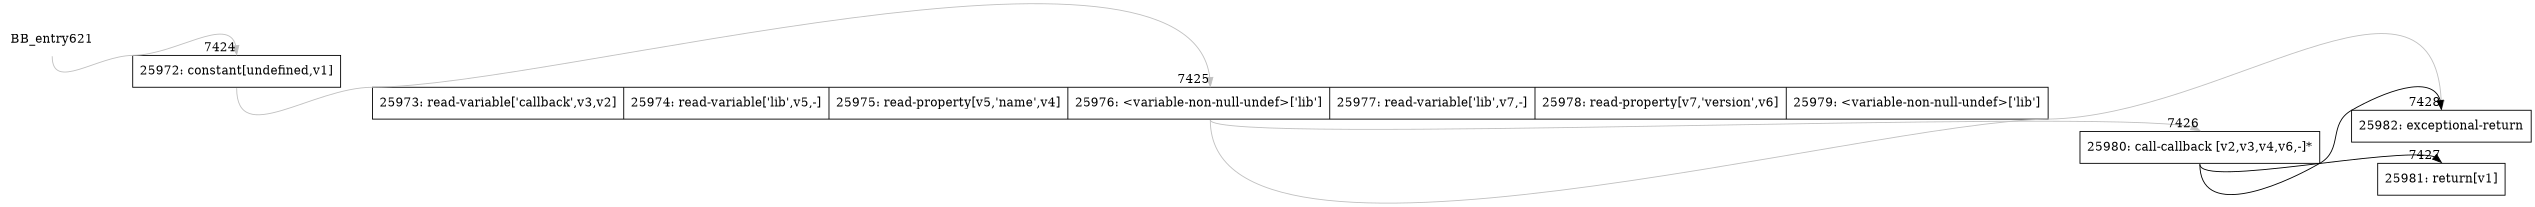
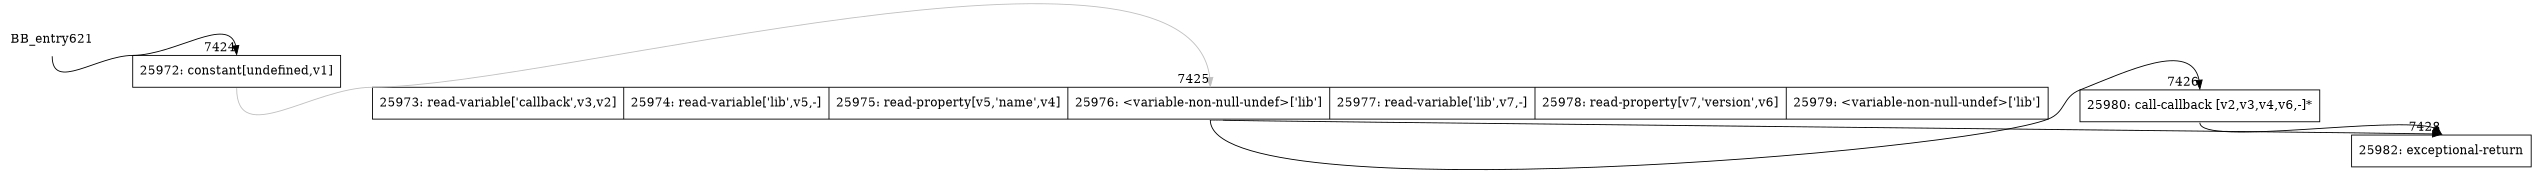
(142, 54) -> (142, 54)
(1701, 125) -> (1713, 161)
(1833, 148) -> (1821, 127)
(2441, 179) -> none
